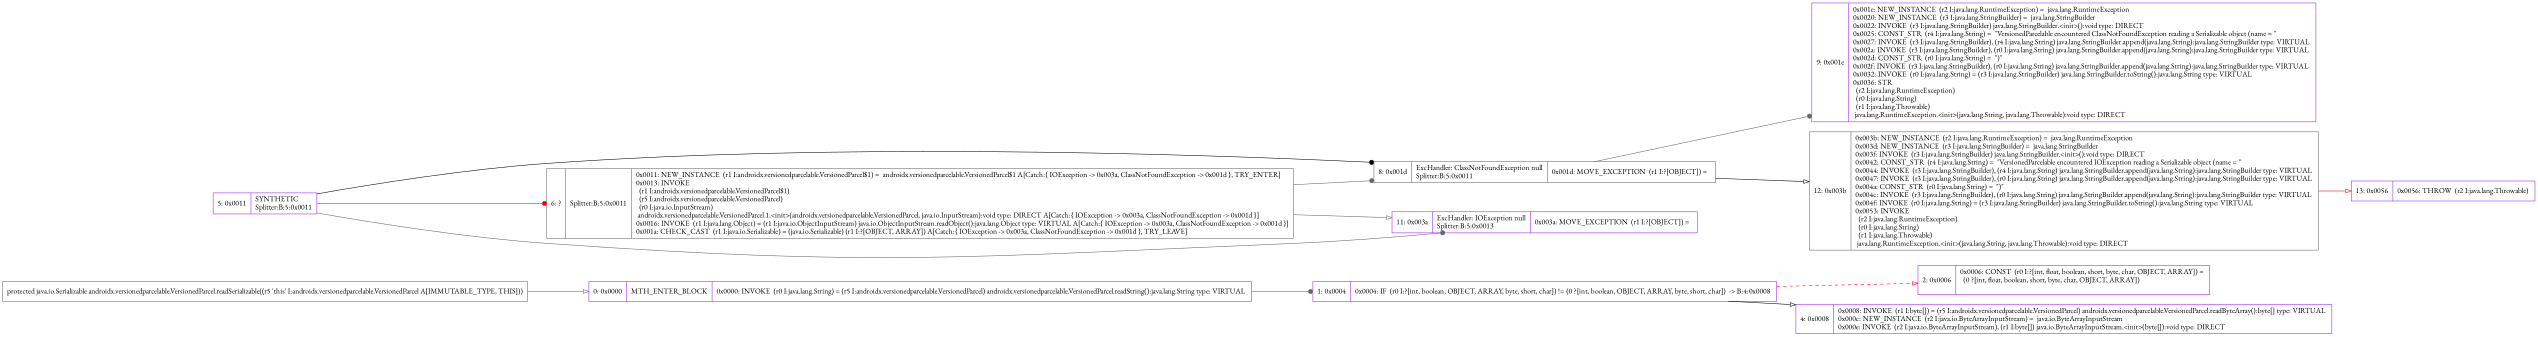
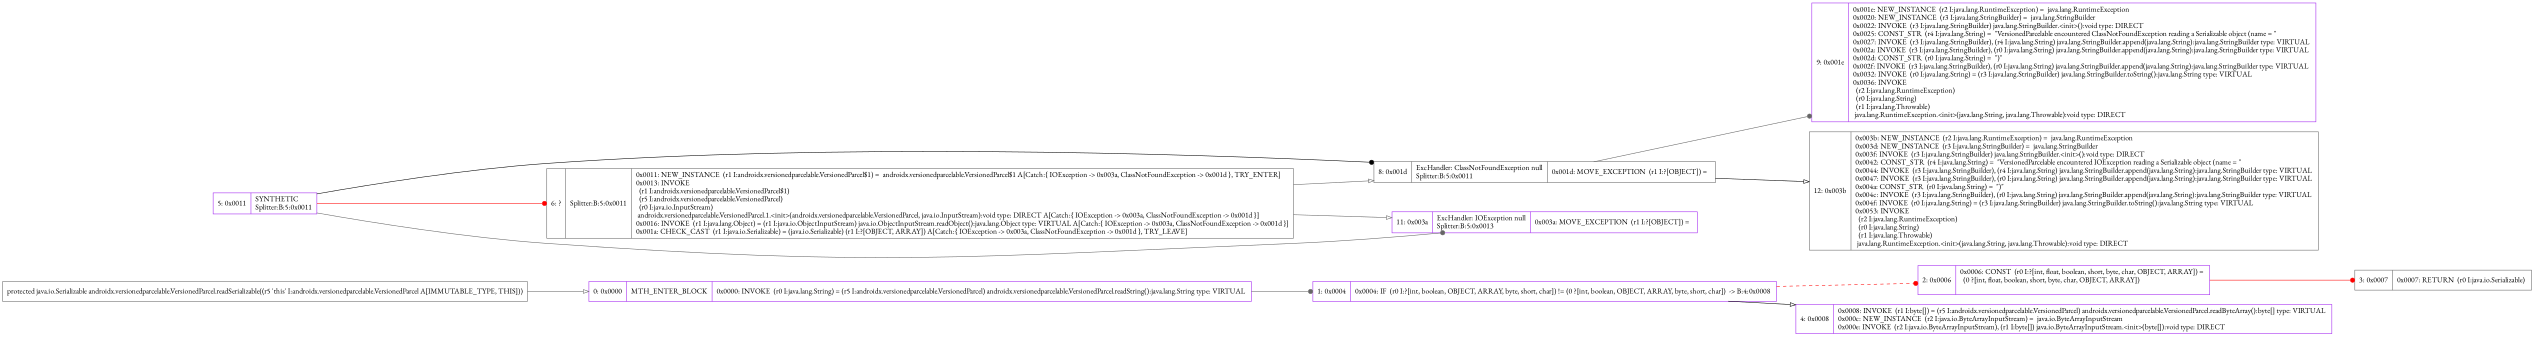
(1874, 82) -> (1882, 82)
(1331, 183) -> (1331, 183)
(2443, 191) -> none
none -> (2443, 280)
(1845, 285) -> (1845, 285)
